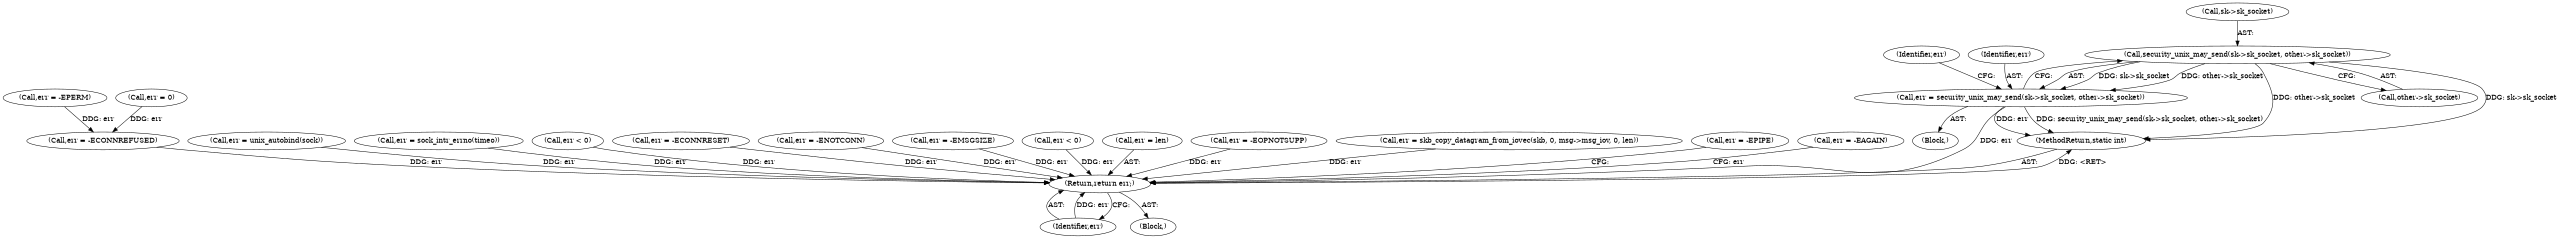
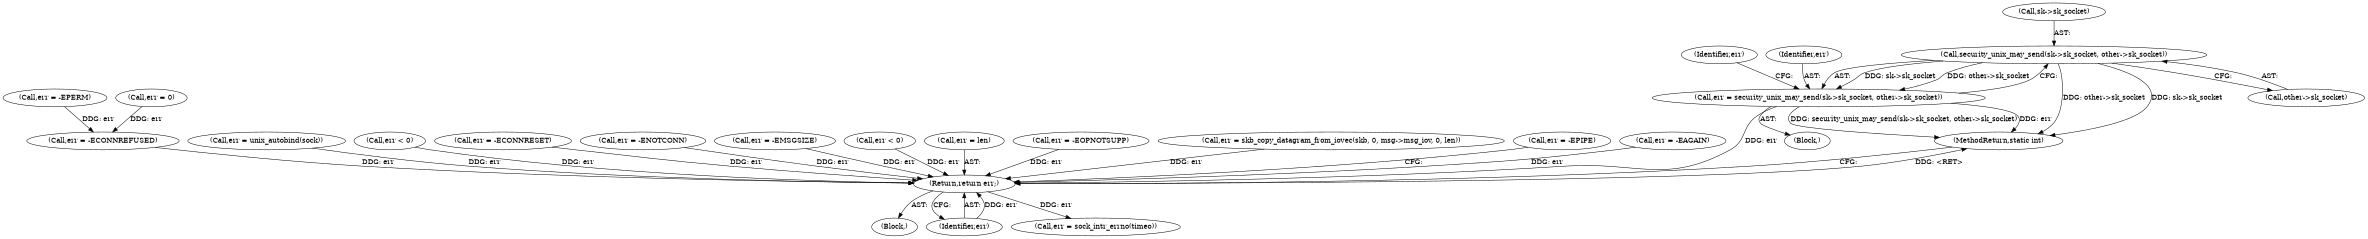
(1728, 162) -> (1547, 162)
(2031, 162) -> (1850, 162)
(752, 172) -> (1027, 204)
